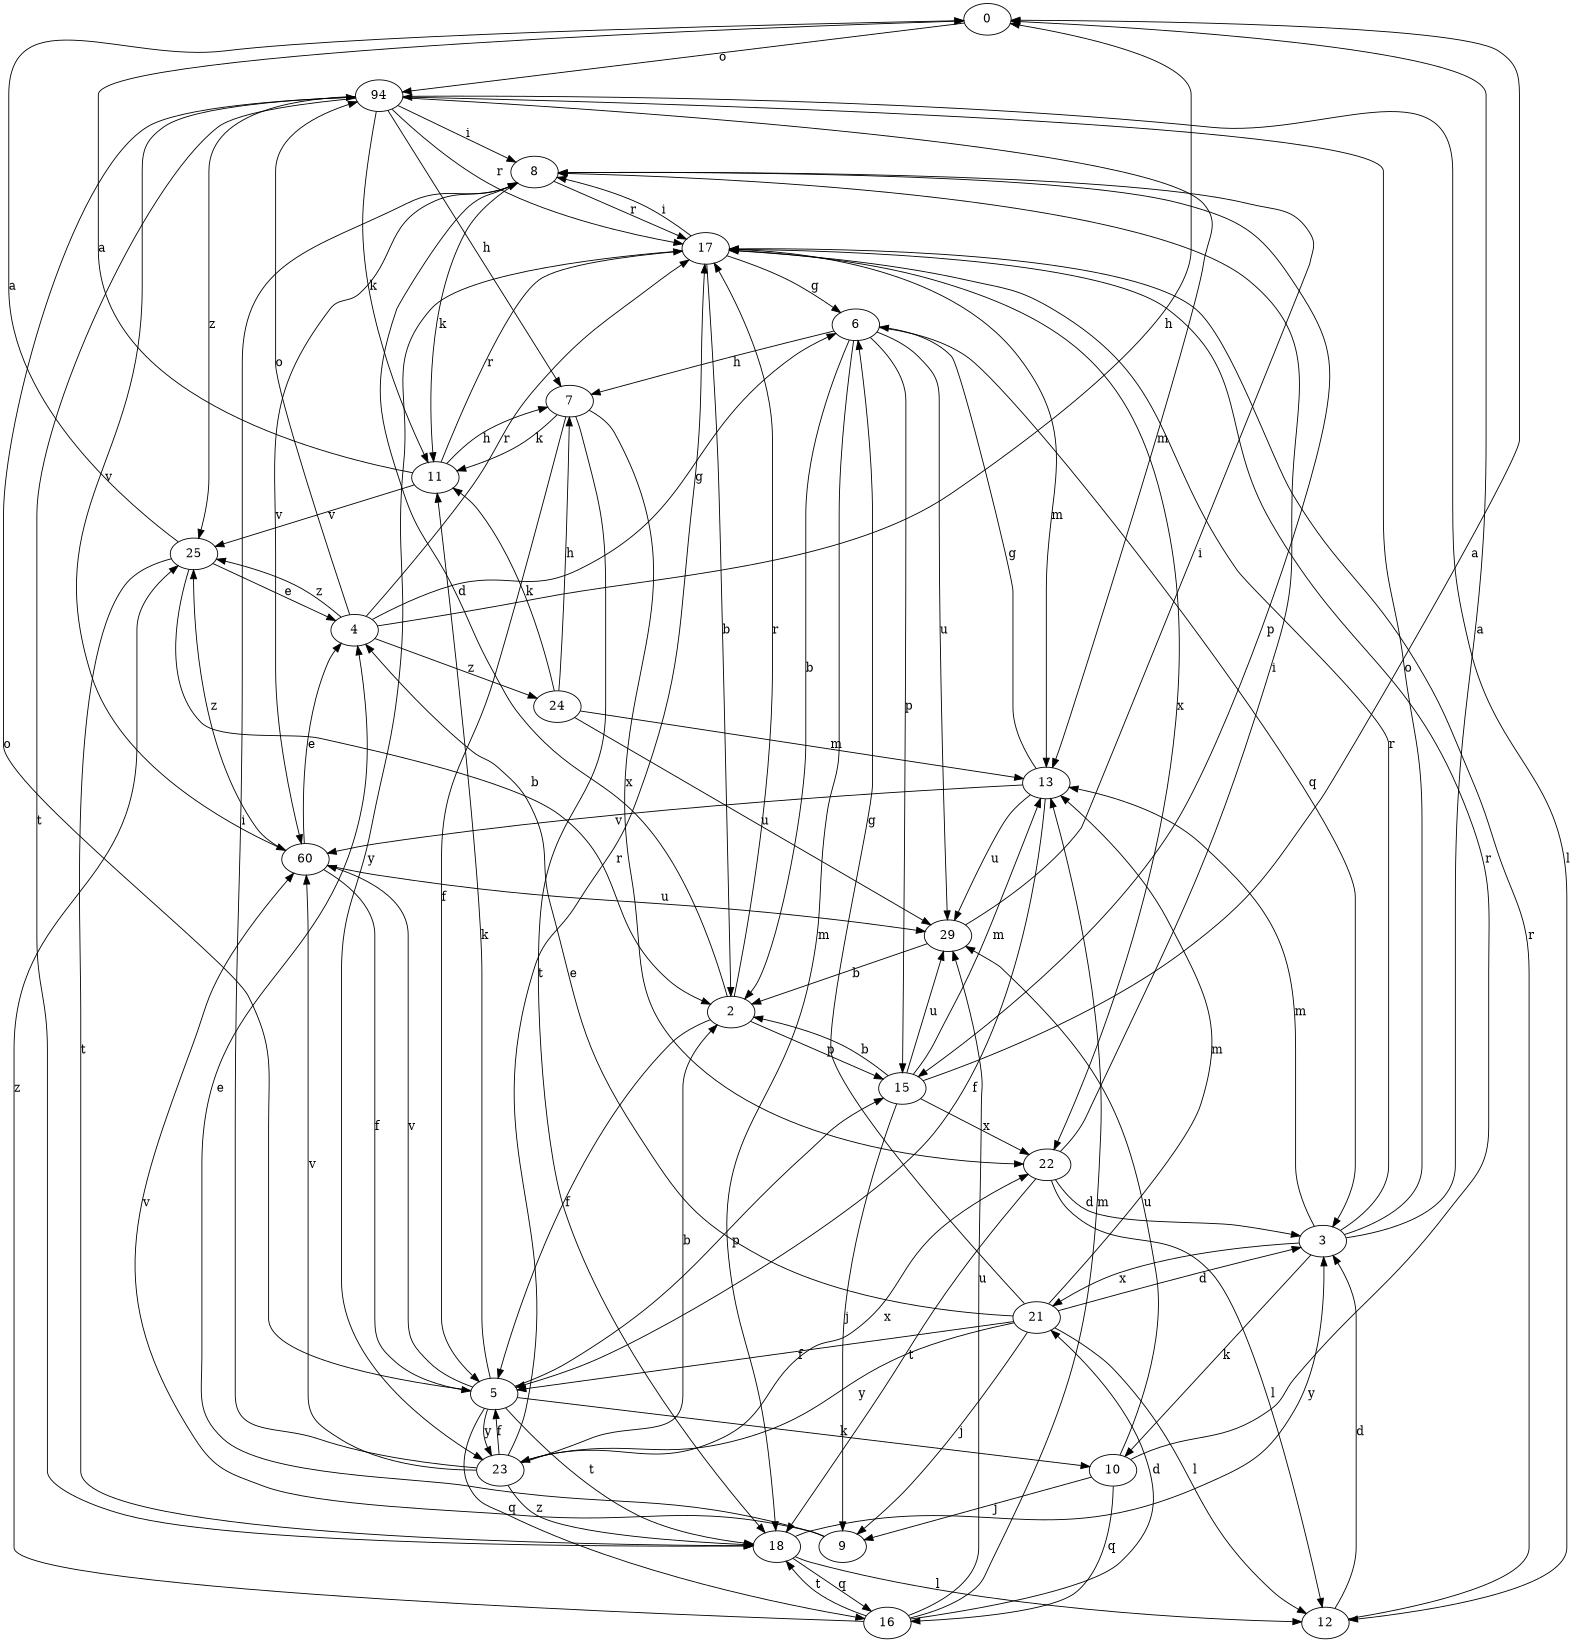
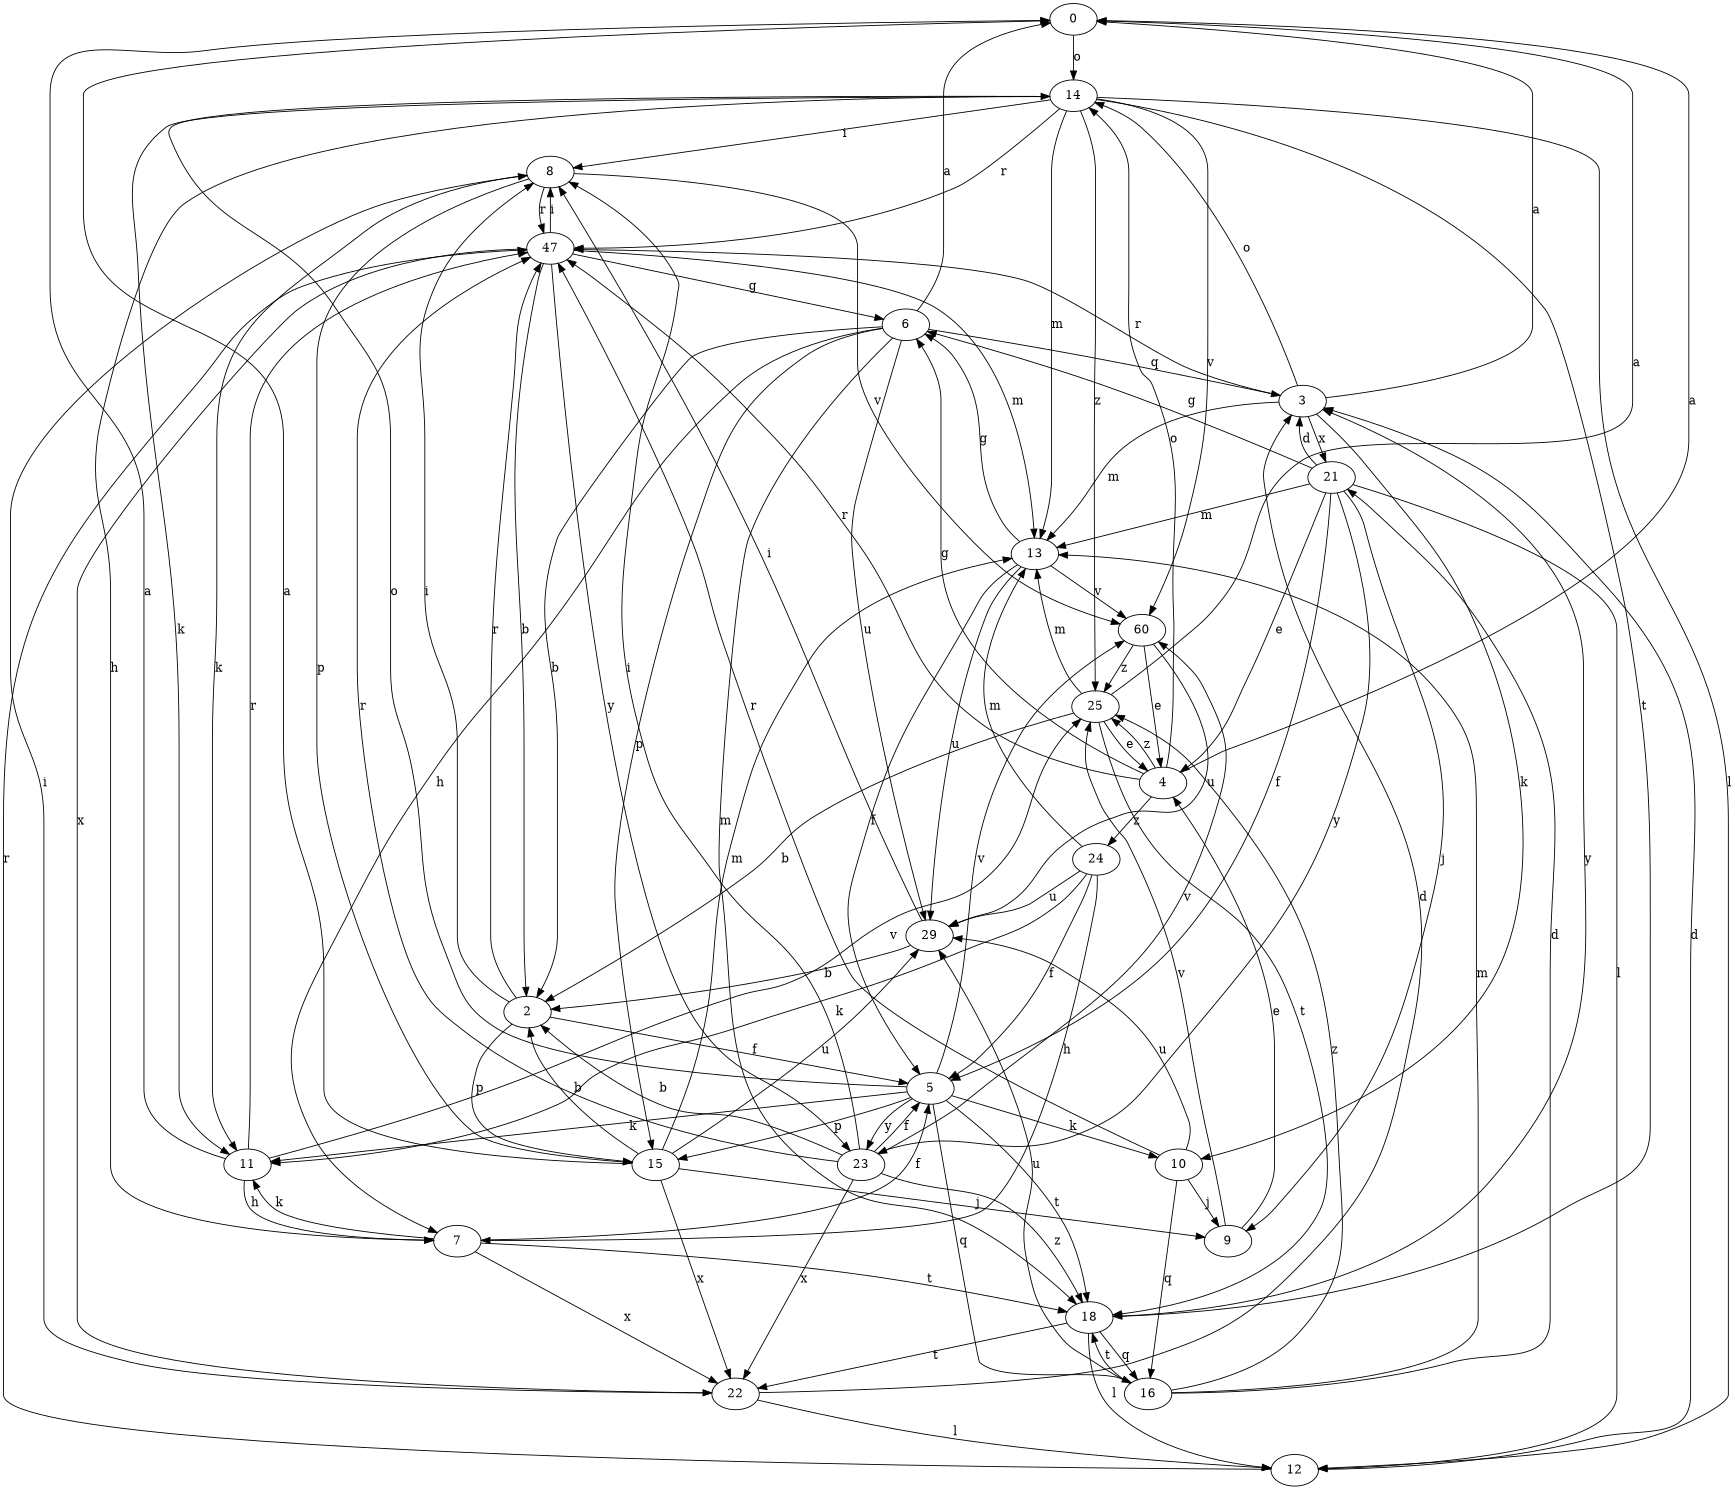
(379, 96) -> (1074, 96)
none -> (944, 141)
(706, 248) -> (550, 248)
(1169, 325) -> (1693, 401)
(463, 592) -> (427, 592)
none -> (1052, 639)
(375, 1145) -> (1039, 985)
(898, 1366) -> (917, 1355)
(208, 1456) -> (1176, 970)
